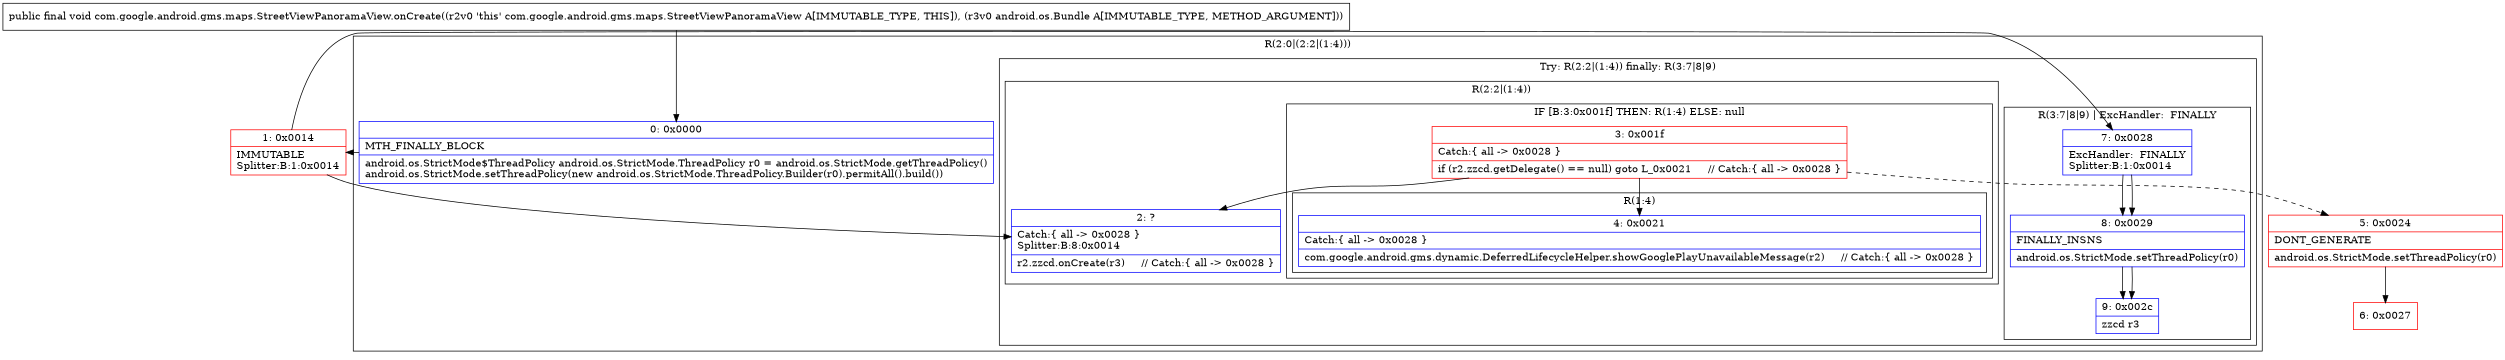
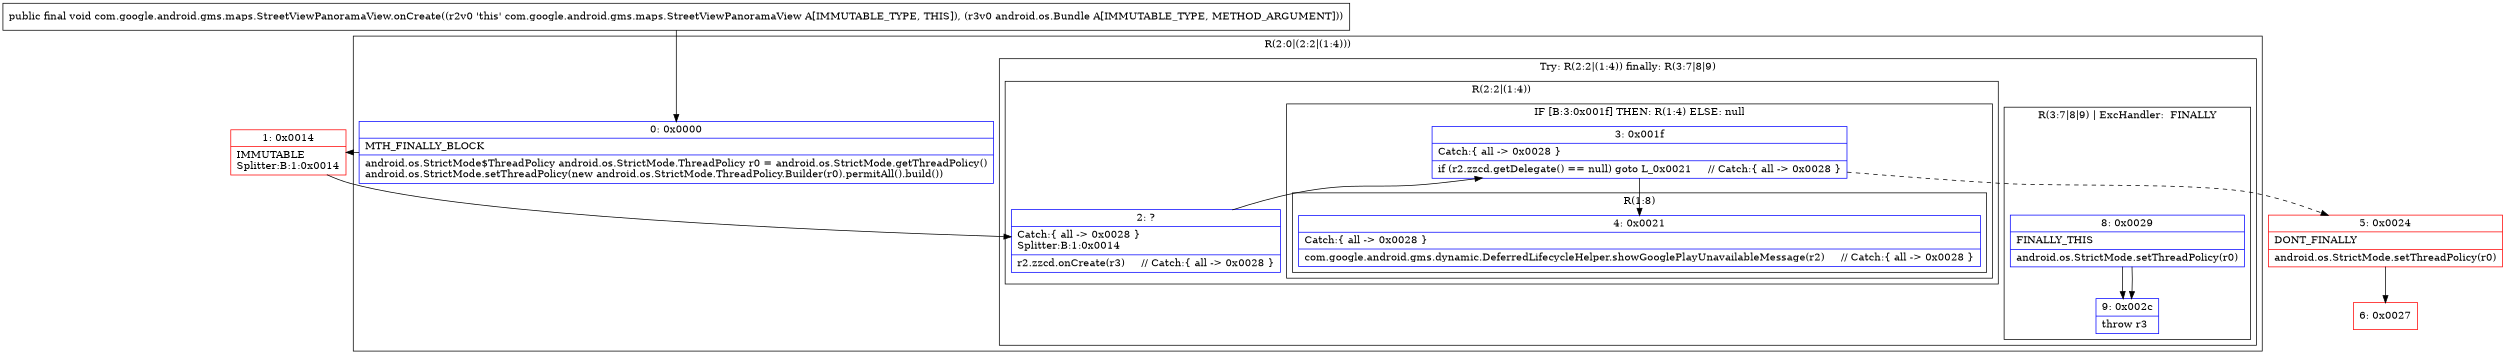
(1640, 152) -> (1640, 152)
(2127, 152) -> none
(1347, 186) -> (1352, 186)
(1640, 201) -> (1640, 201)
(2060, 240) -> (2055, 240)
(2323, 240) -> (2316, 240)
(1069, 246) -> (1069, 246)
(2121, 324) -> (2125, 324)
